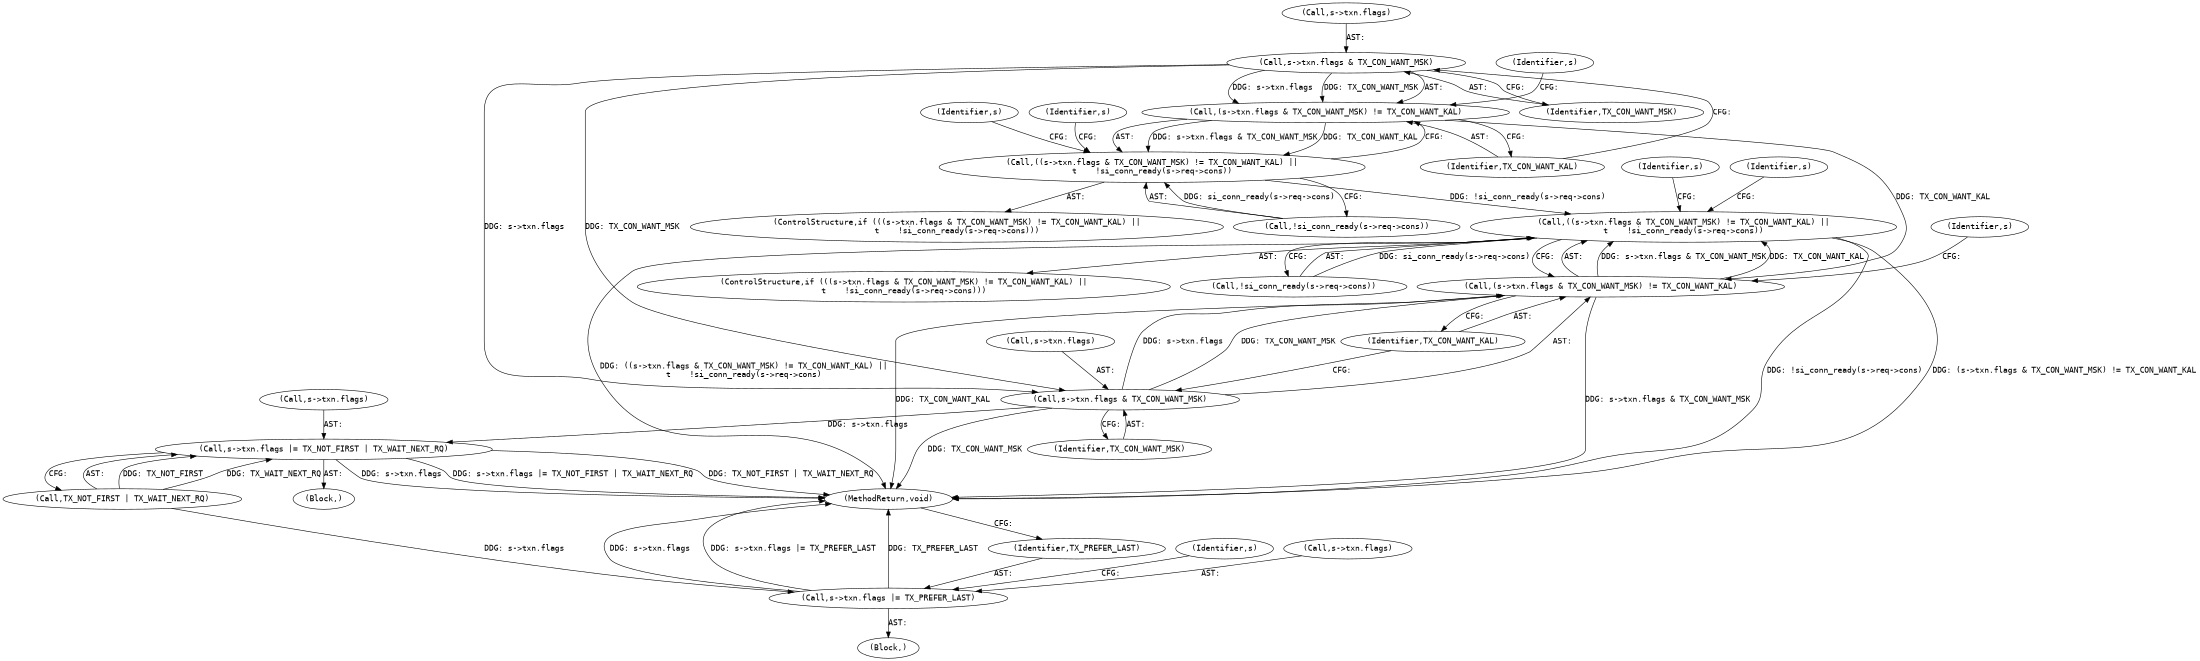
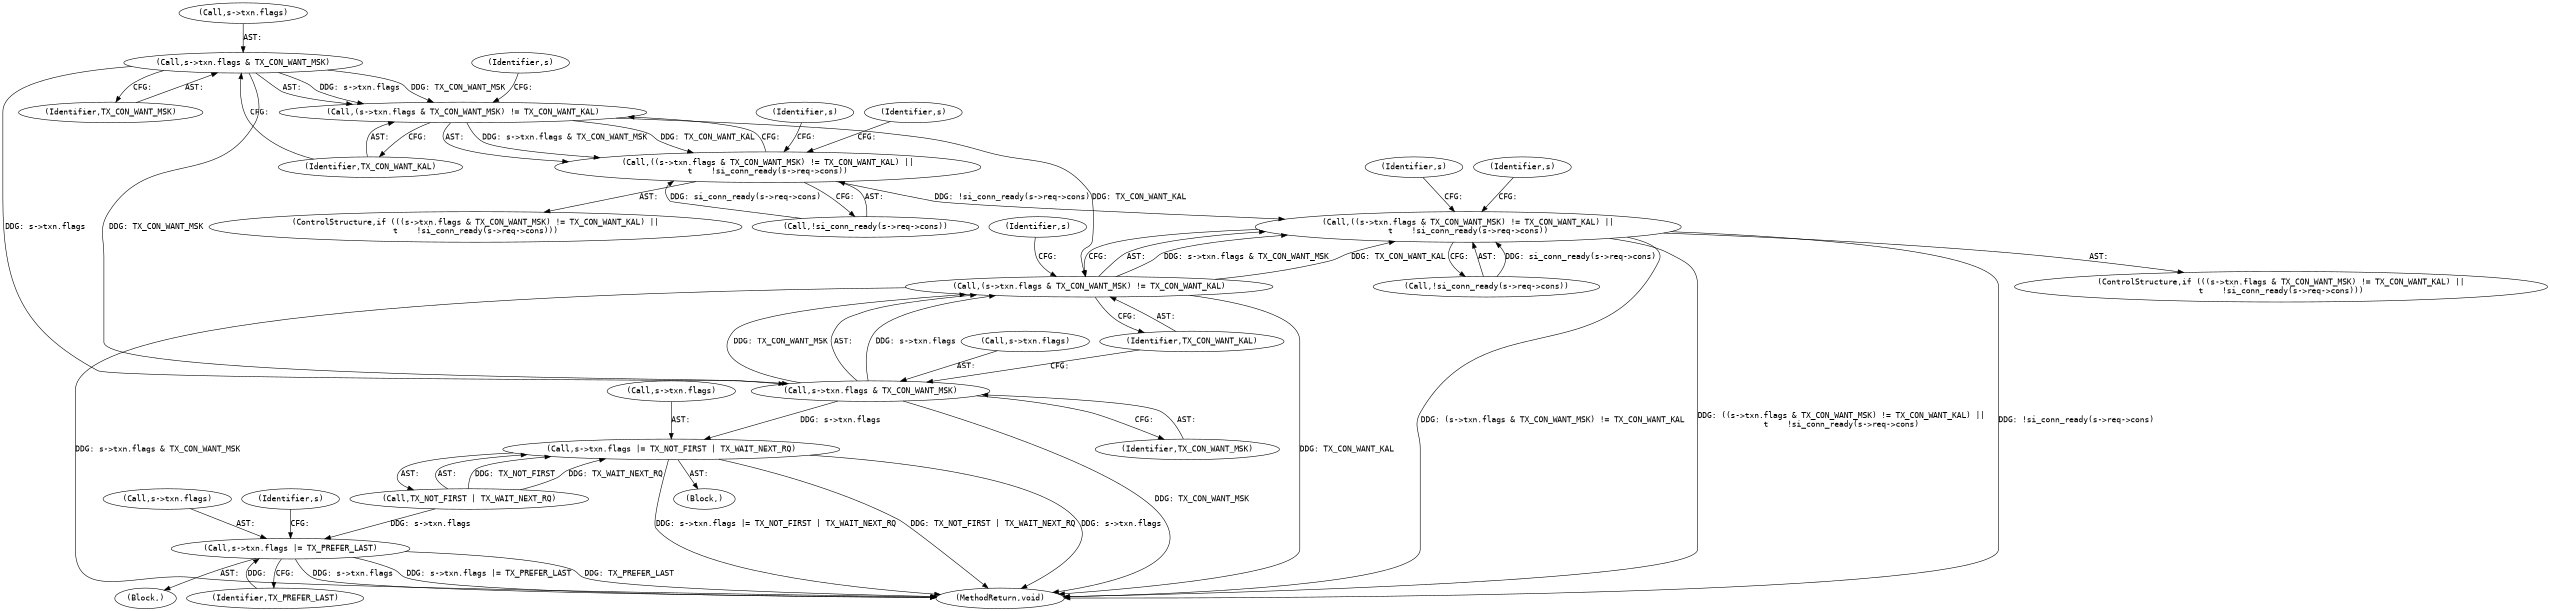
(61, 474) -> (413, 474)
(979, 523) -> (275, 570)
(1006, 574) -> (260, 574)
